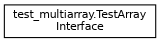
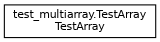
(80, 21) -> (80, 21)
